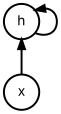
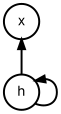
(22, 62) -> (22, 62)
